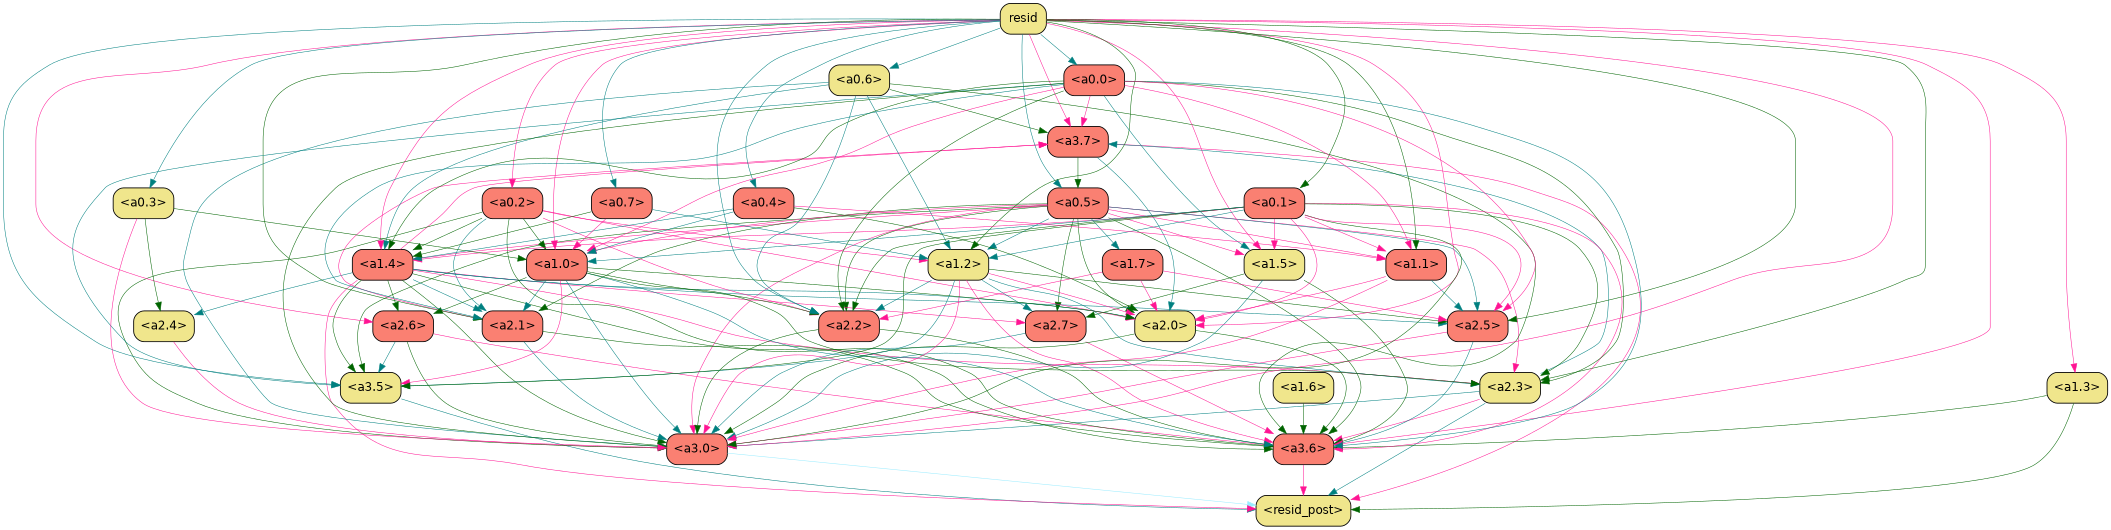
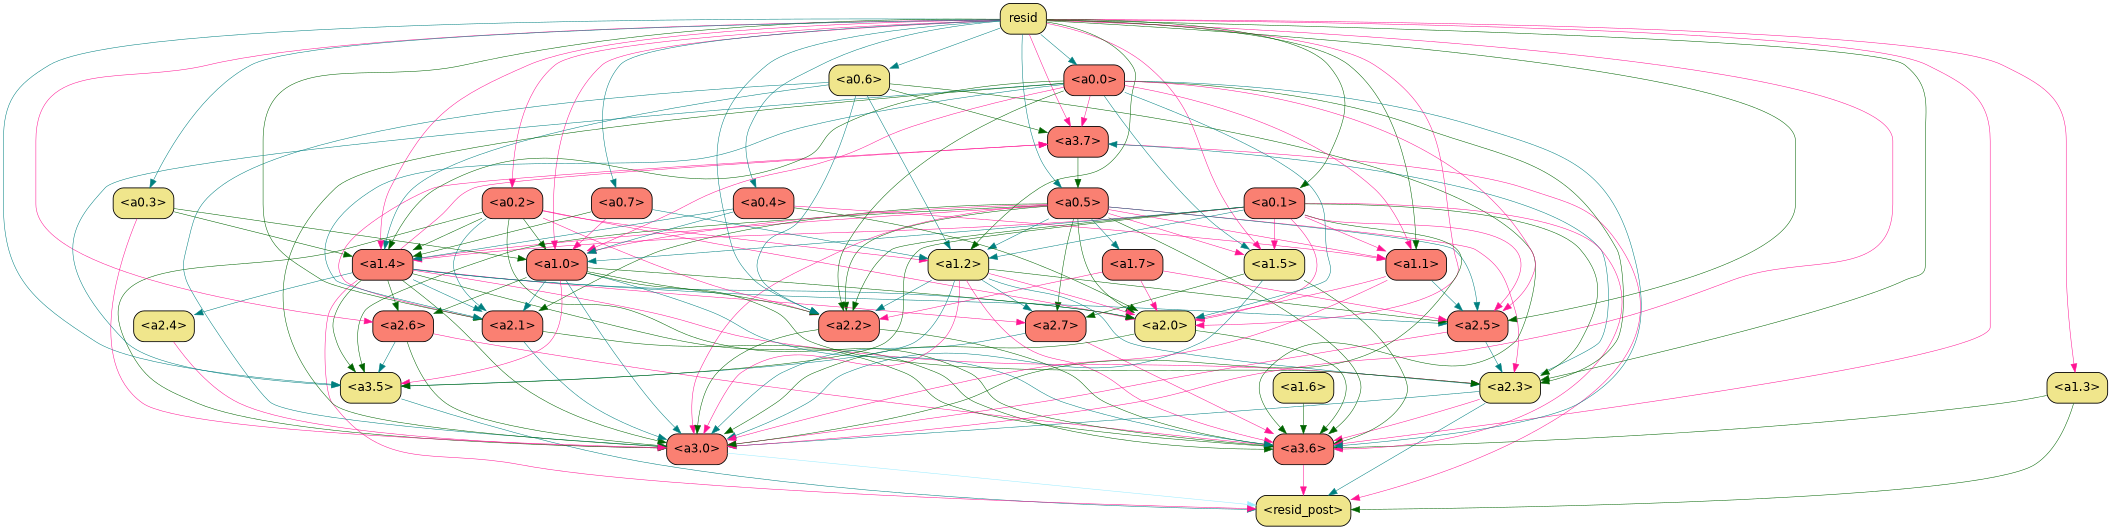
(1143, 203) -> (1316, 193)
(151, 261) -> (259, 233)
(1427, 409) -> (1492, 353)
